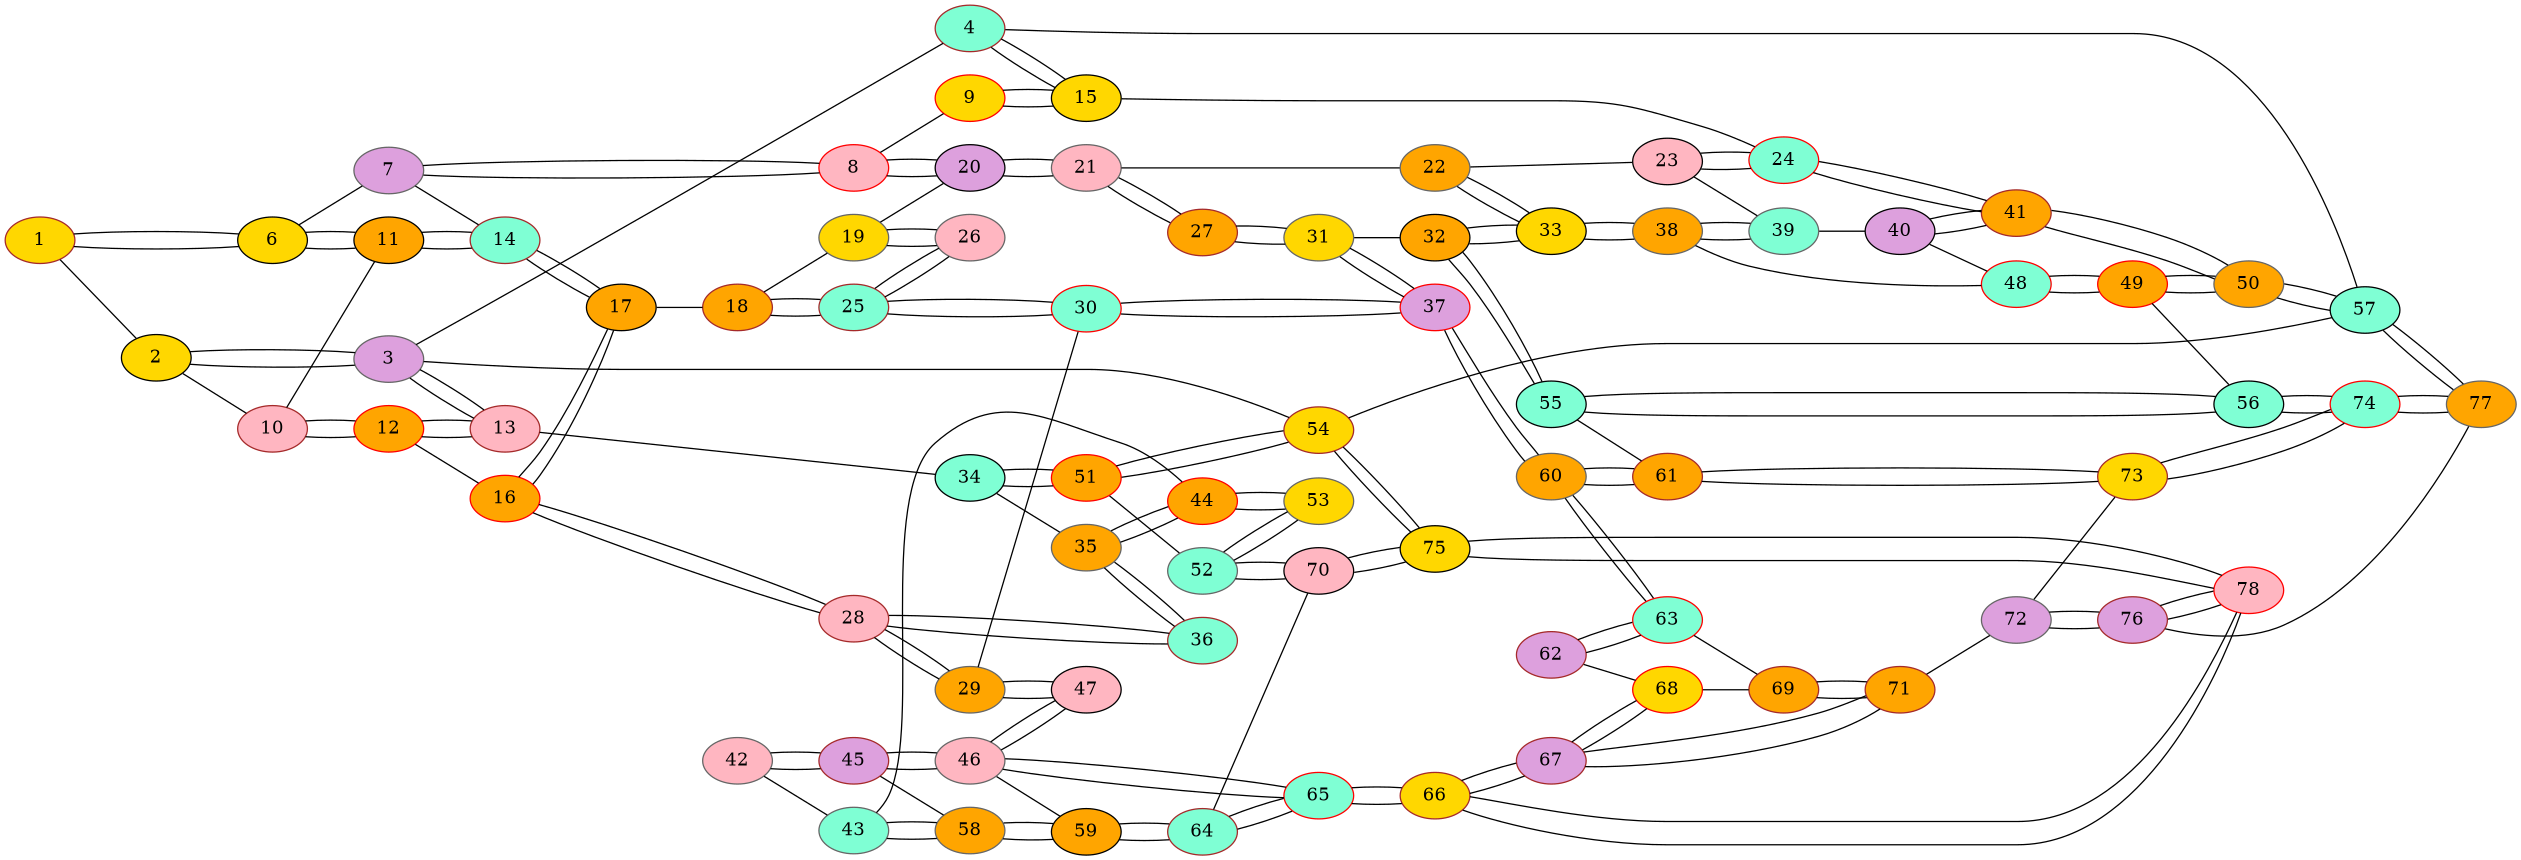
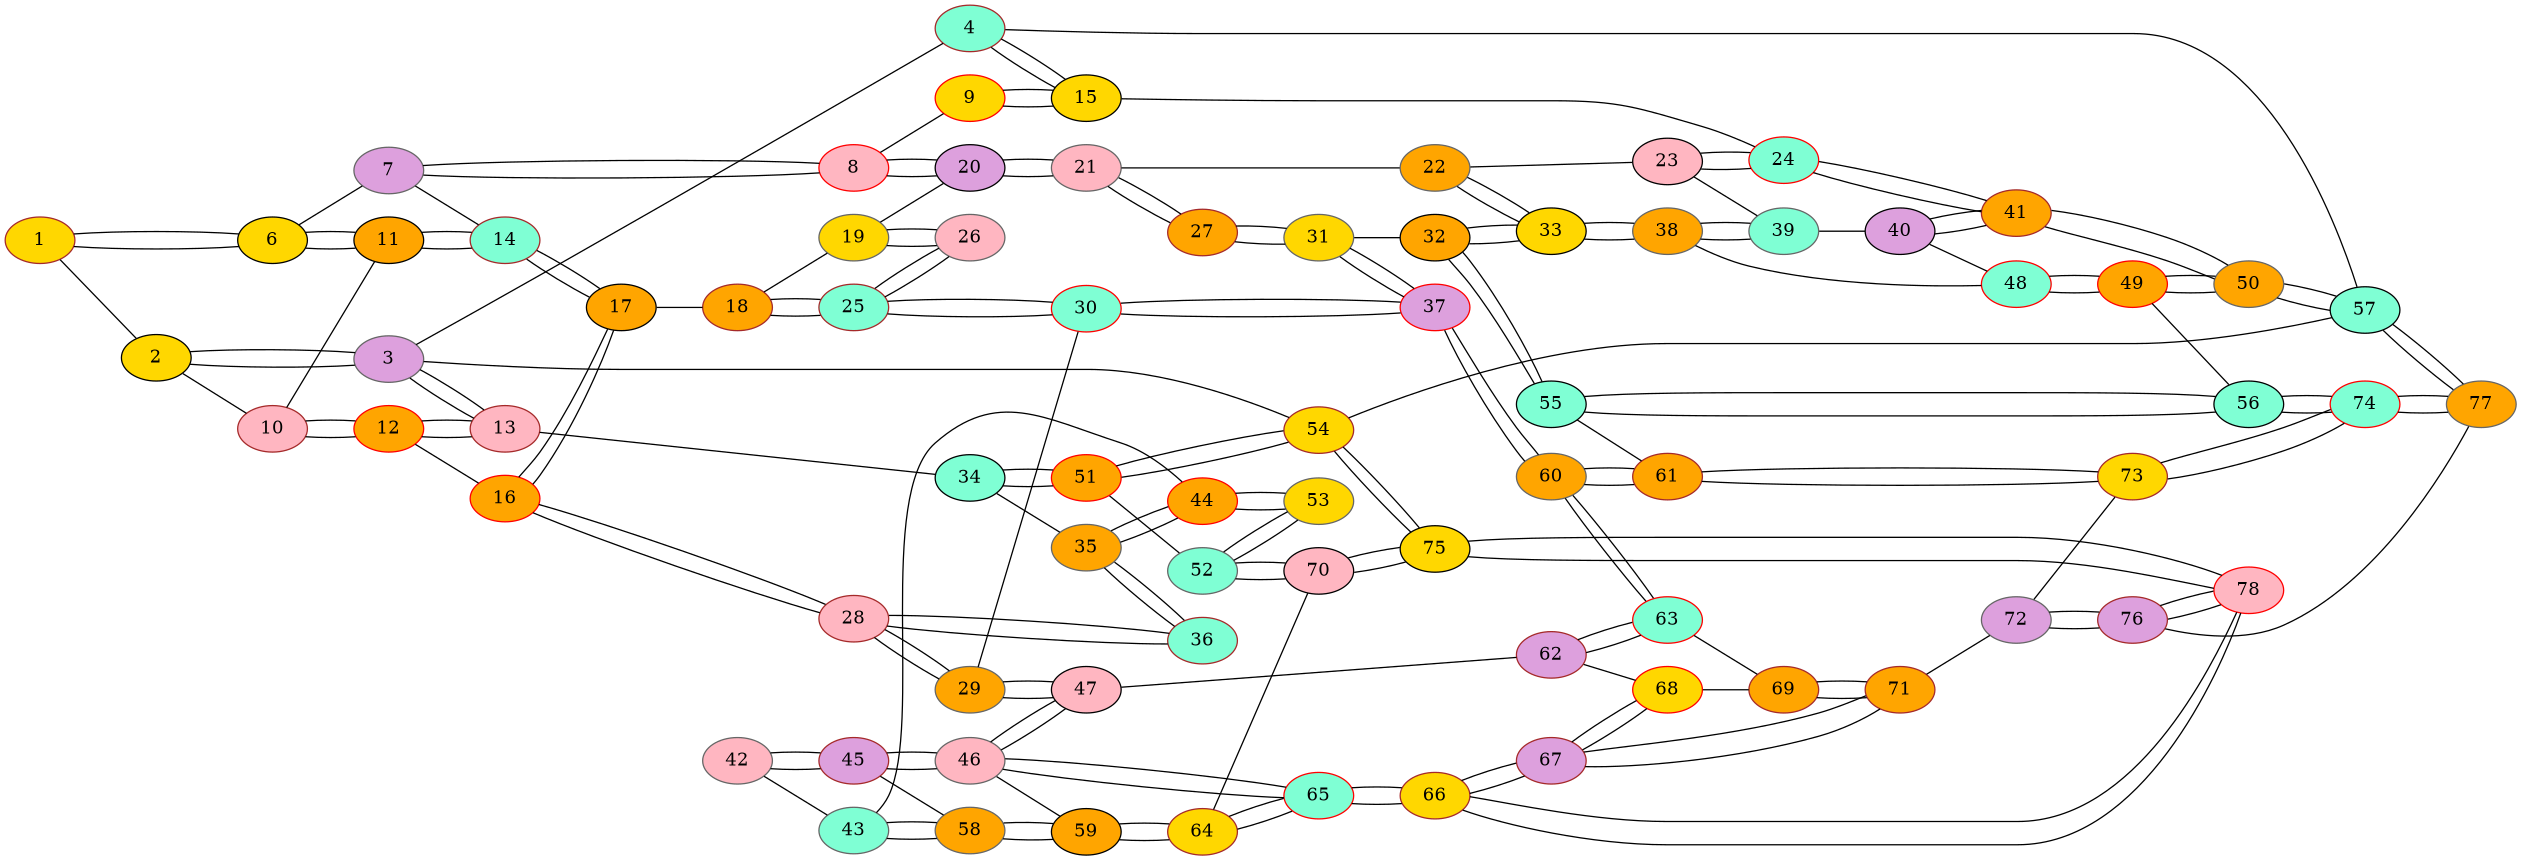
none -> (1319, 672)
(1203, 832) -> (1203, 832)
